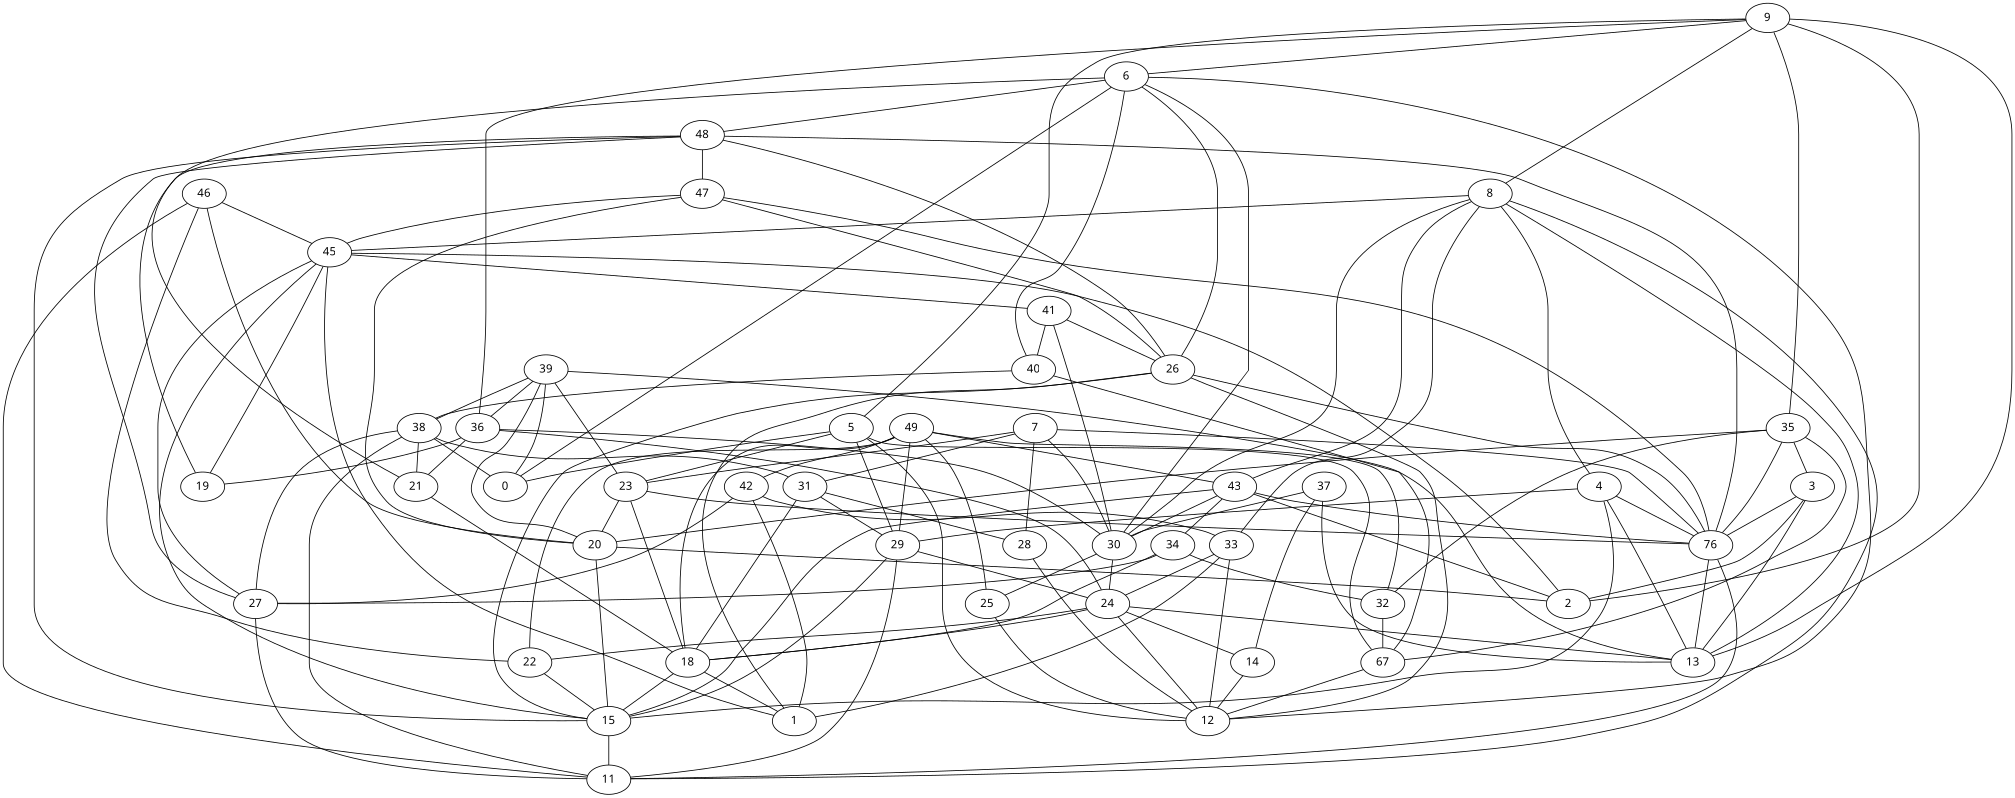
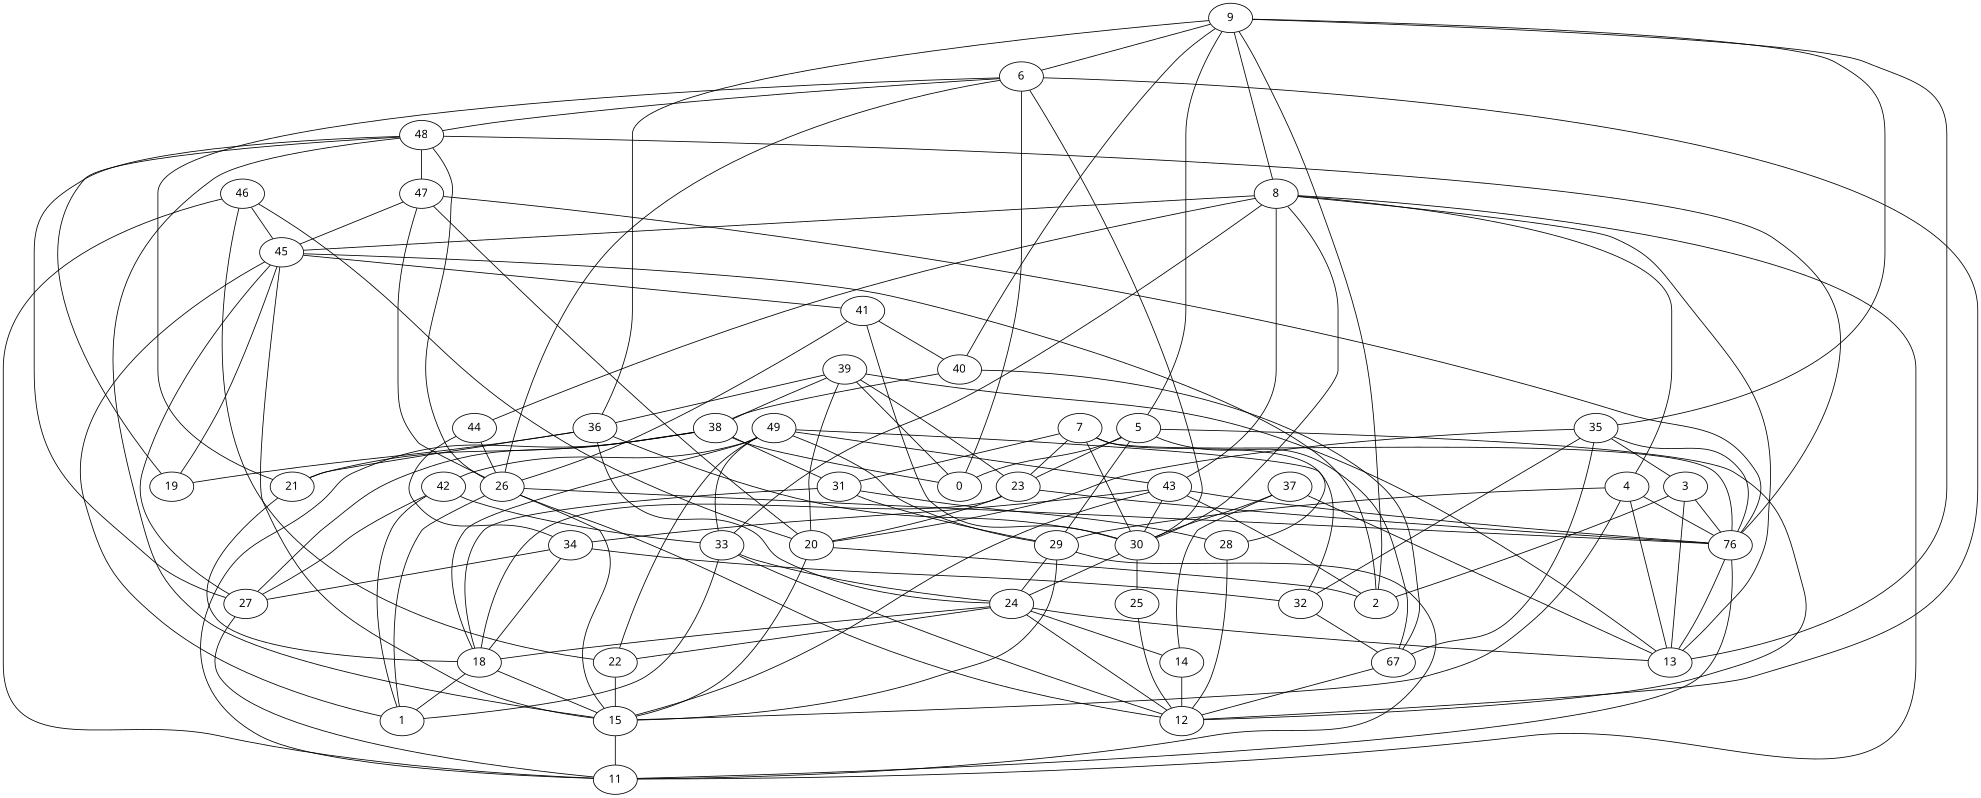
(1080, 235) -> (1084, 173)
none -> (474, 428)
(969, 508) -> (718, 482)
